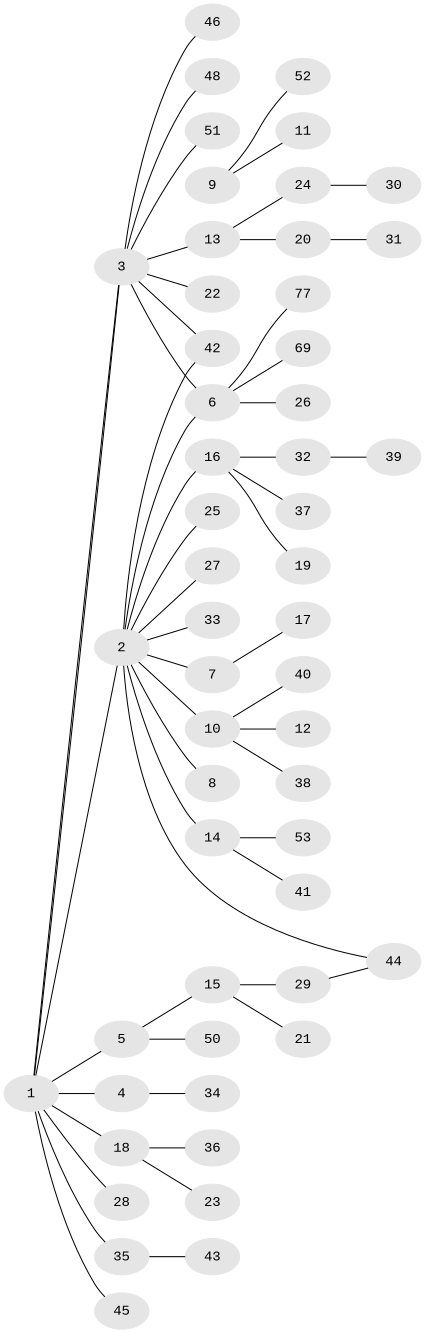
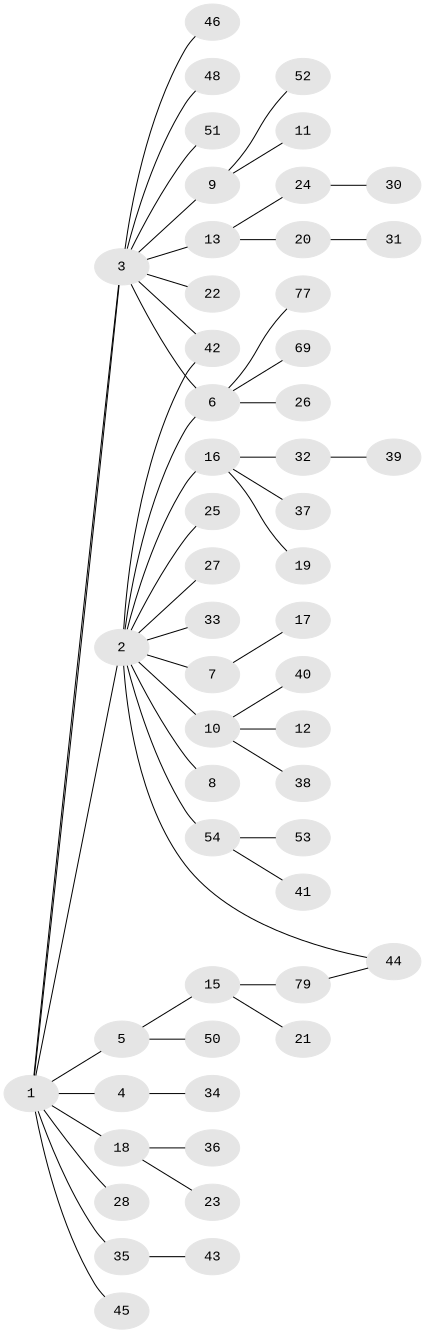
none -> (167, 226)
(212, 838) -> (212, 838)
(303, 985) -> (303, 985)
